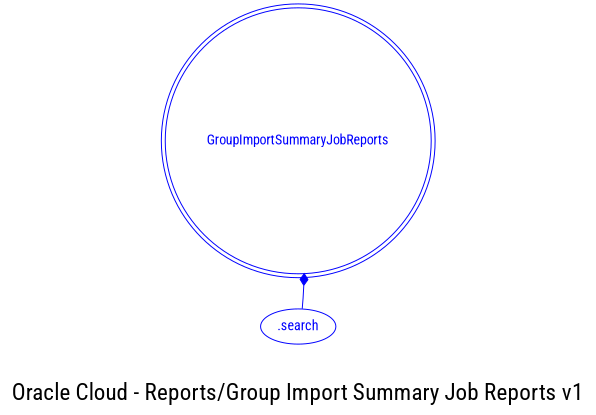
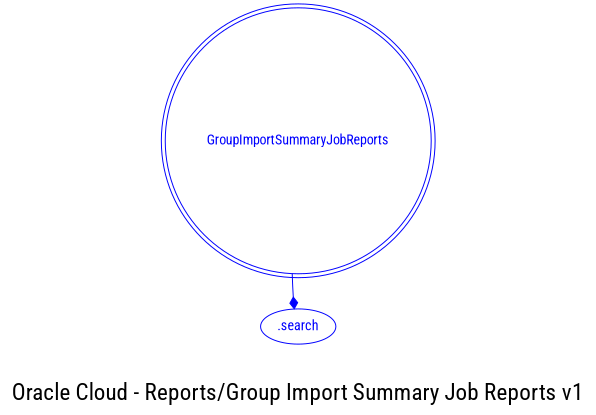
(303, 297) -> (293, 285)
